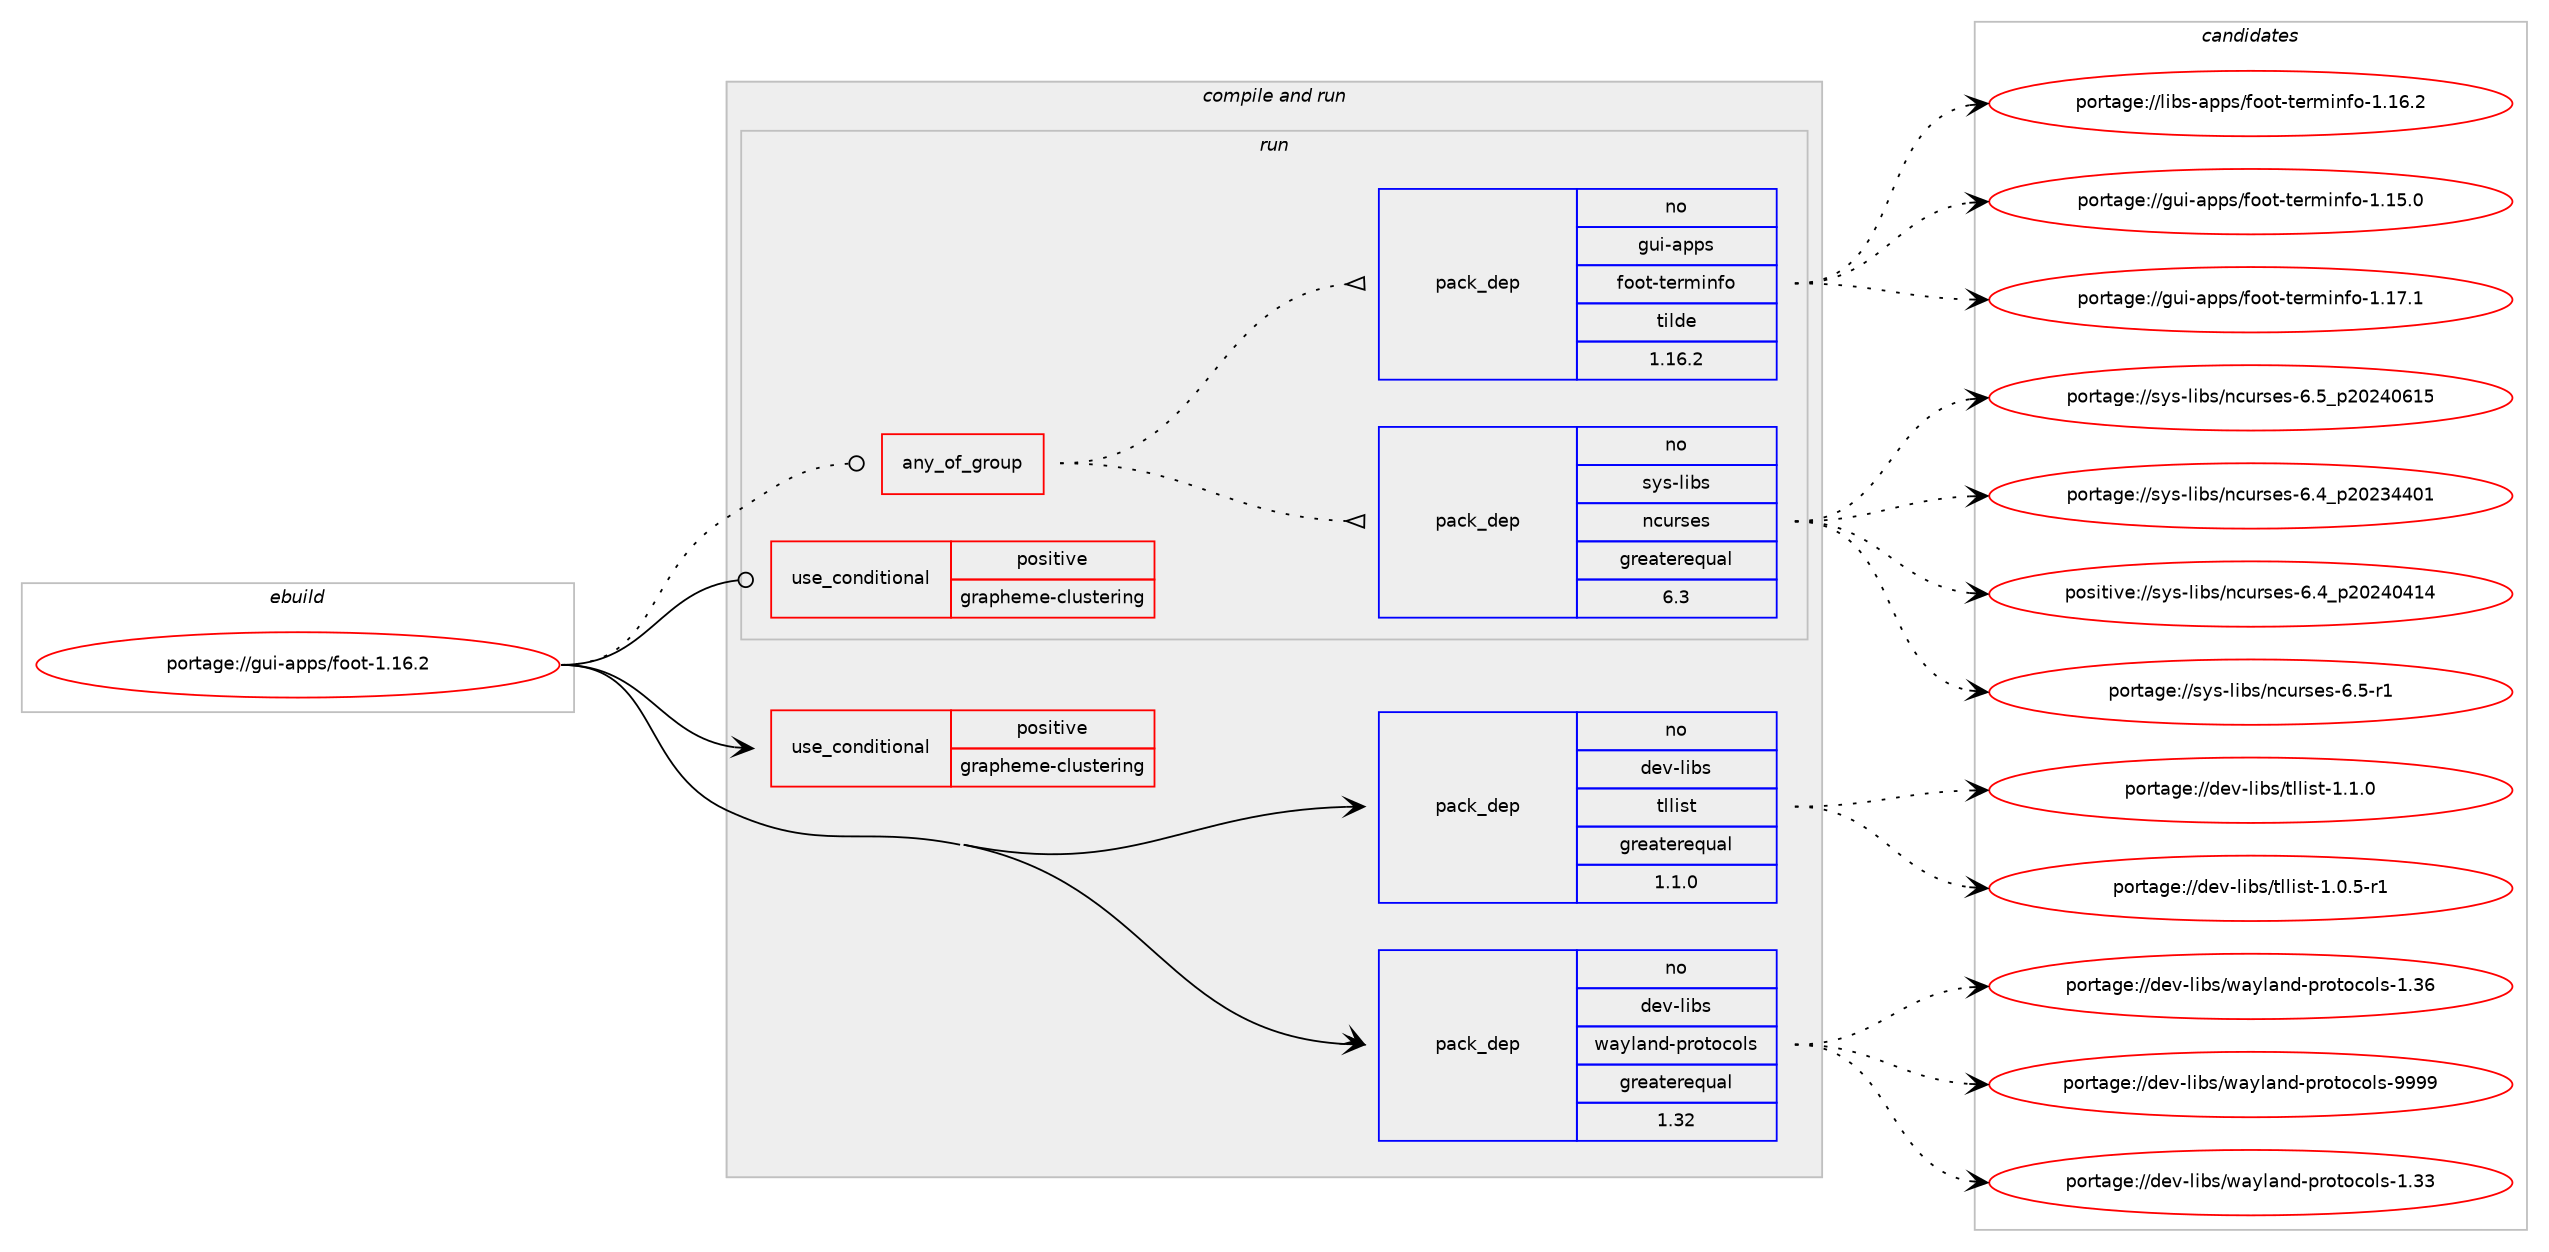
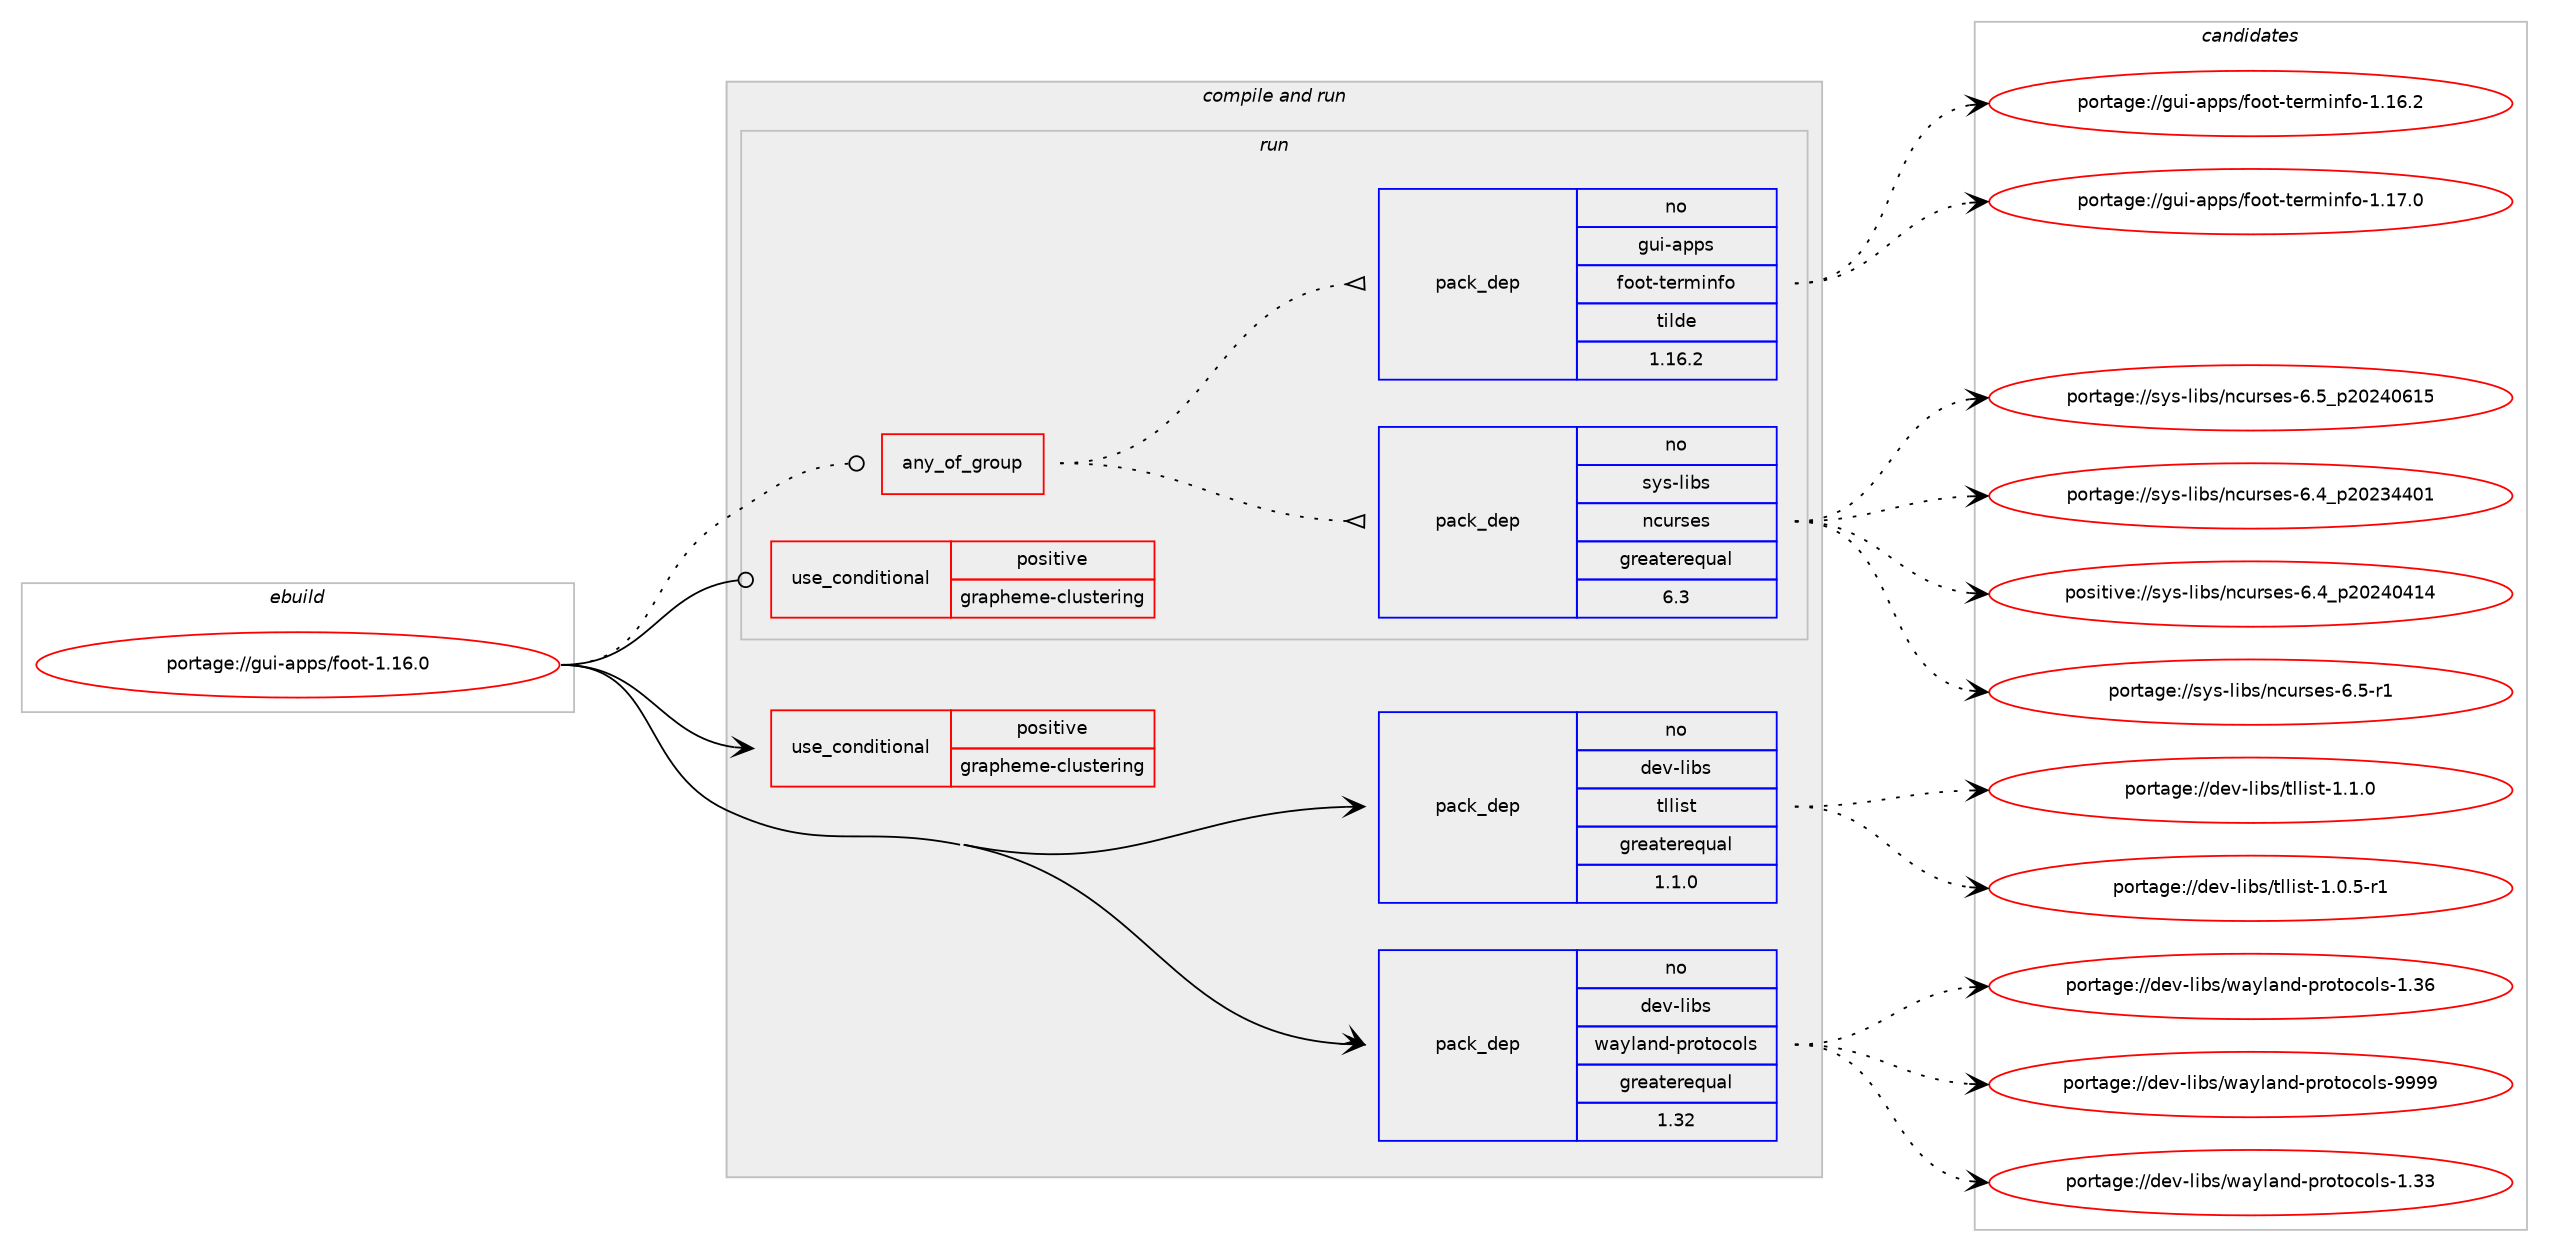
(2251, 104) -> (2251, 104)
(2251, 202) -> (2251, 202)
(2251, 300) -> none
(298, 665) -> (298, 665)
